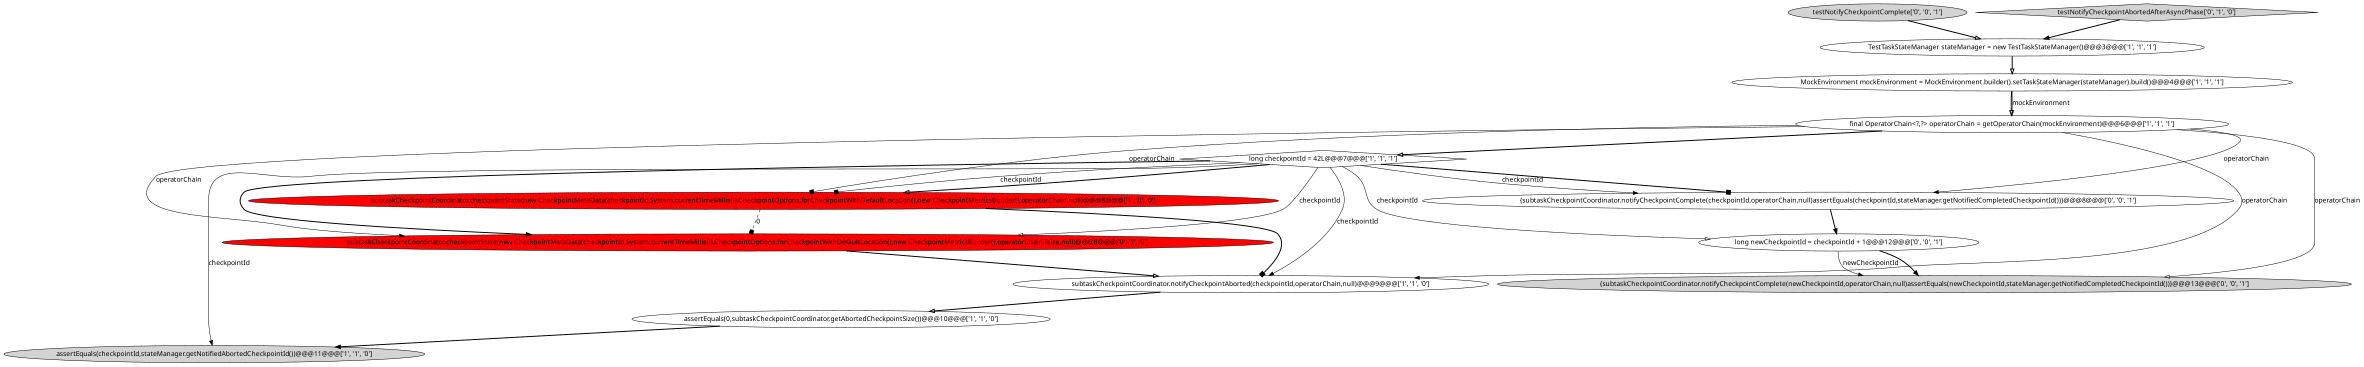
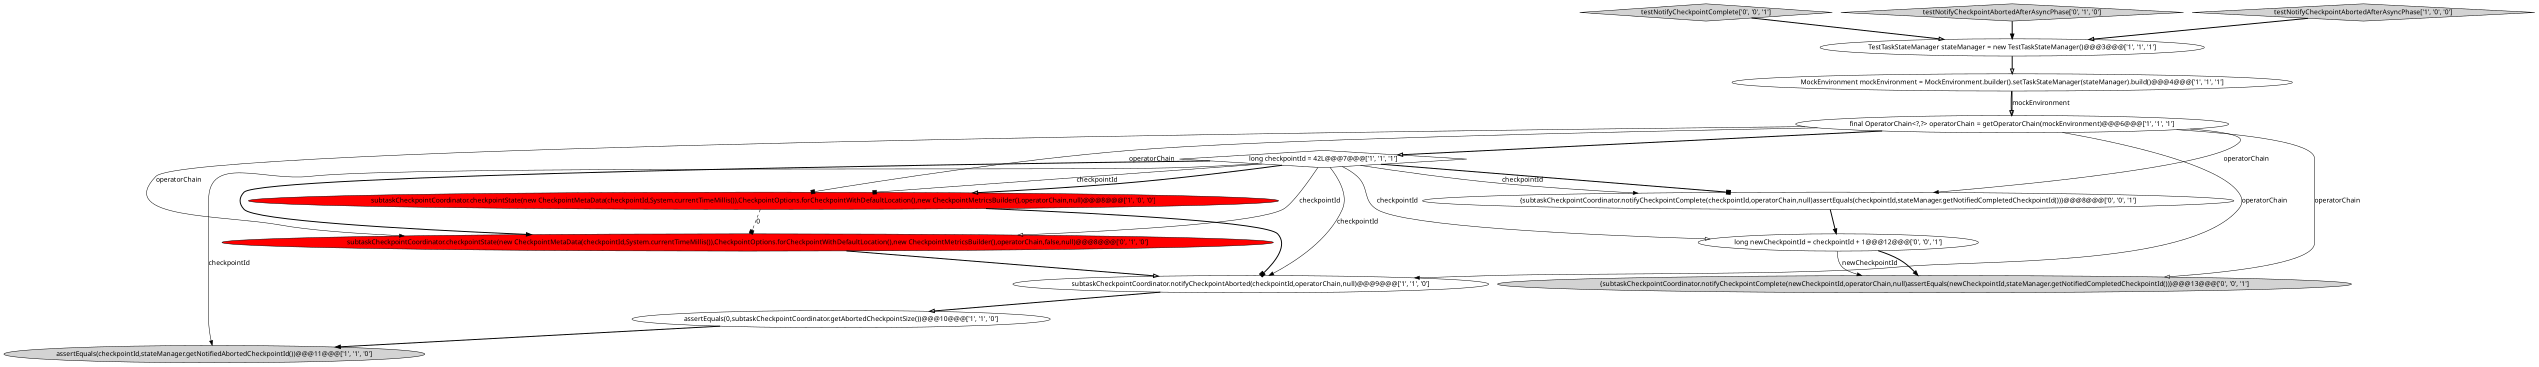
(1878, 12) -> (1706, 12)
none -> (2363, 12)
